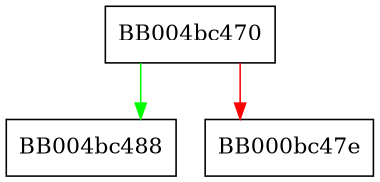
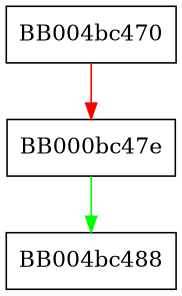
(141, 83) -> (91, 196)
